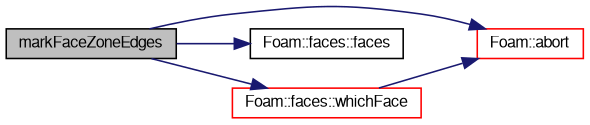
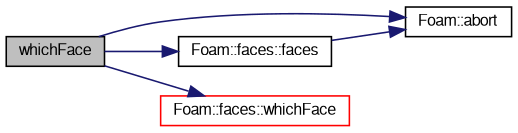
(91, 44) -> (55, 51)
(530, 44) -> (459, 22)
(421, 76) -> (361, 36)
